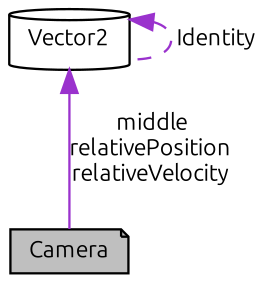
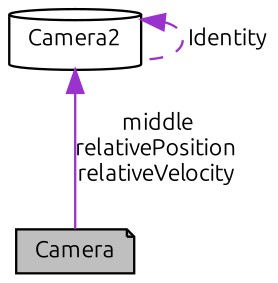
(69, 39) -> (75, 39)
